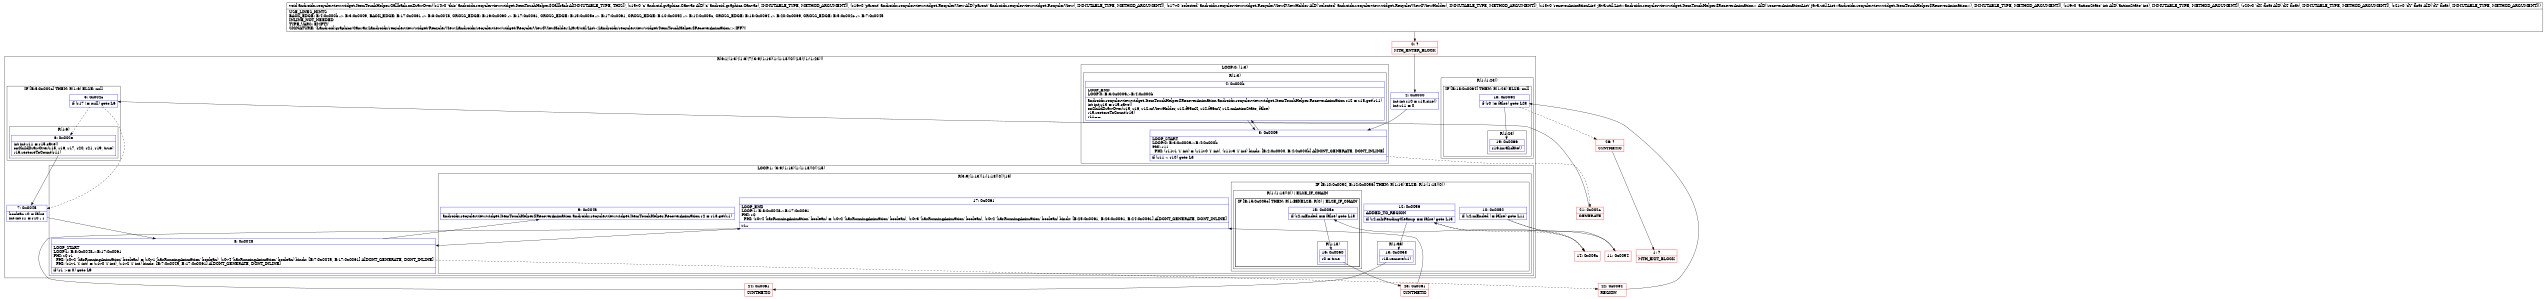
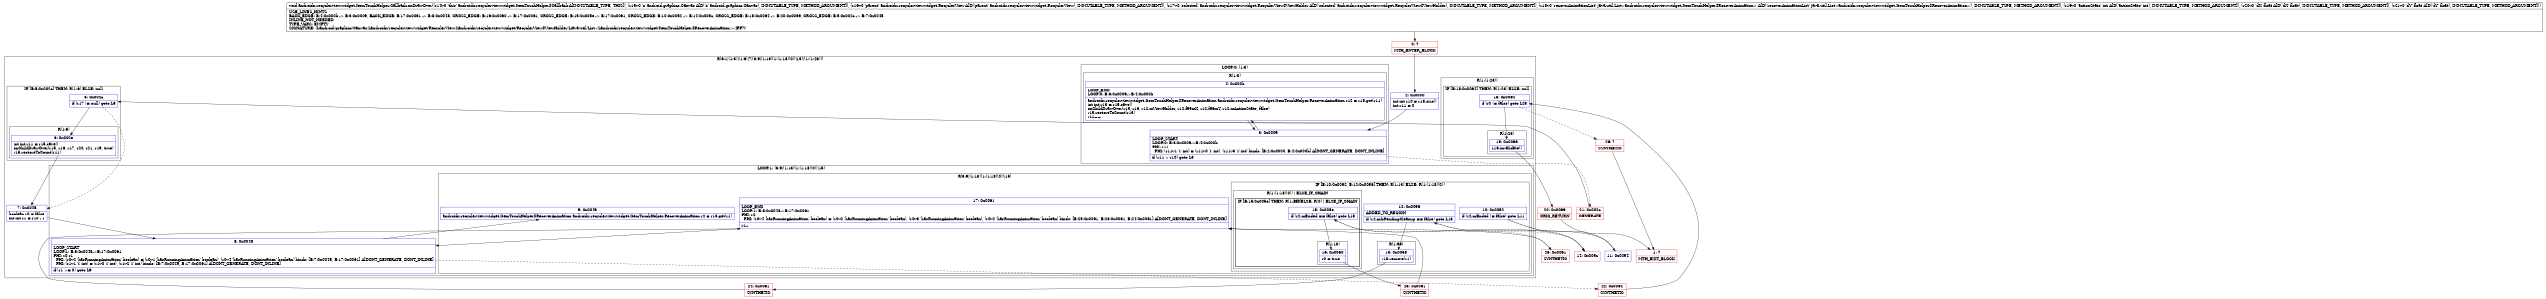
(81, 120) -> (81, 120)
none -> (1555, 213)
none -> (1556, 256)
(1618, 256) -> (1618, 256)
(1608, 293) -> (1612, 293)
